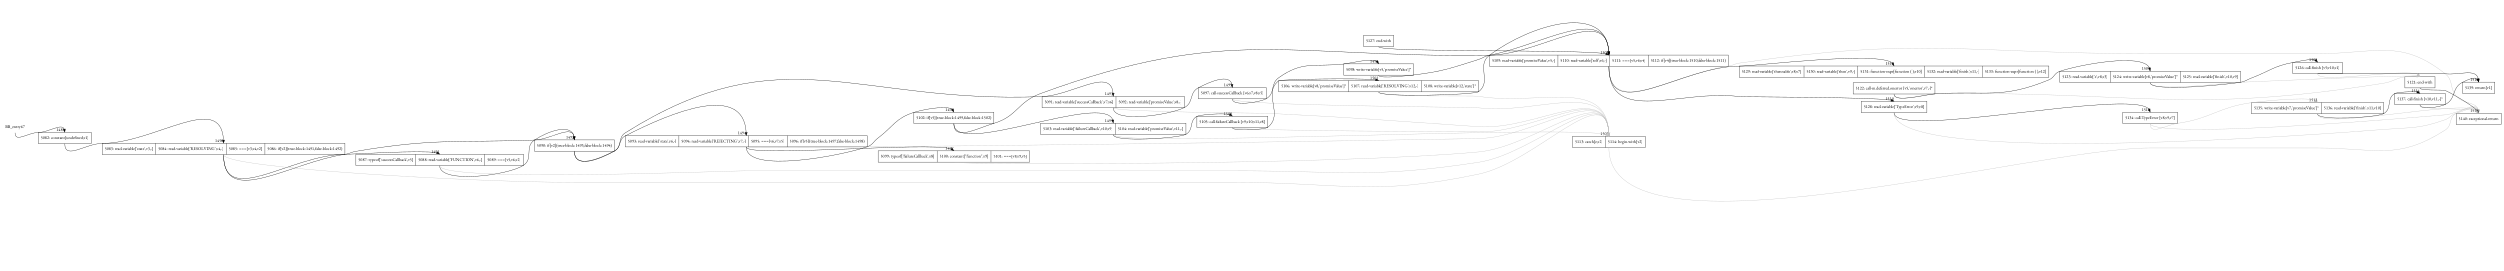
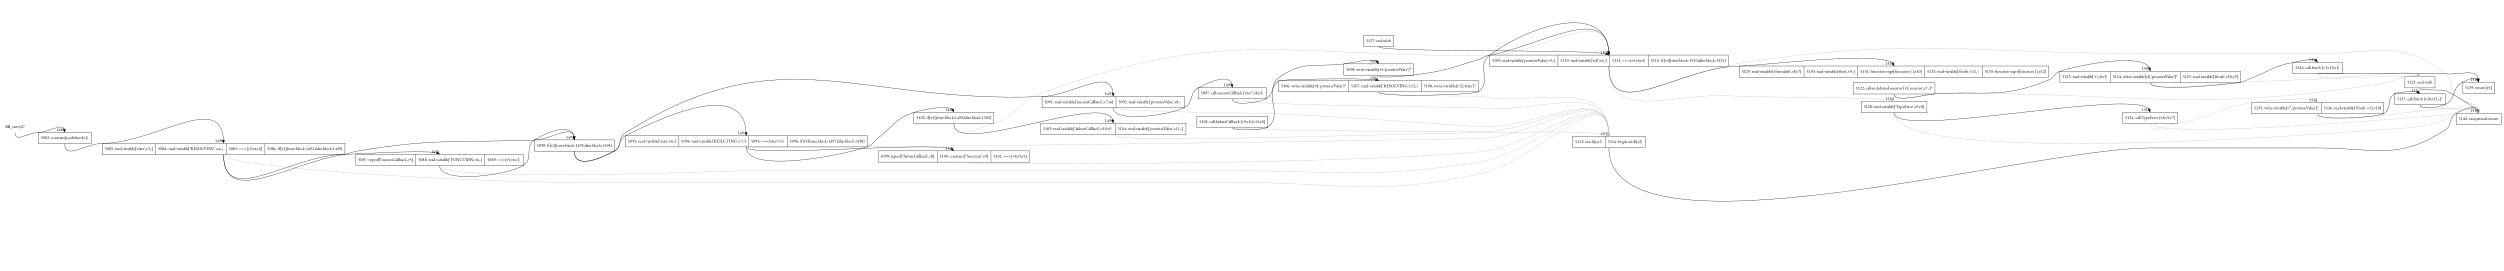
(1278, 50) -> (1278, 50)
(1739, 97) -> (1739, 97)
(1177, 136) -> none
(2039, 161) -> (2039, 161)
